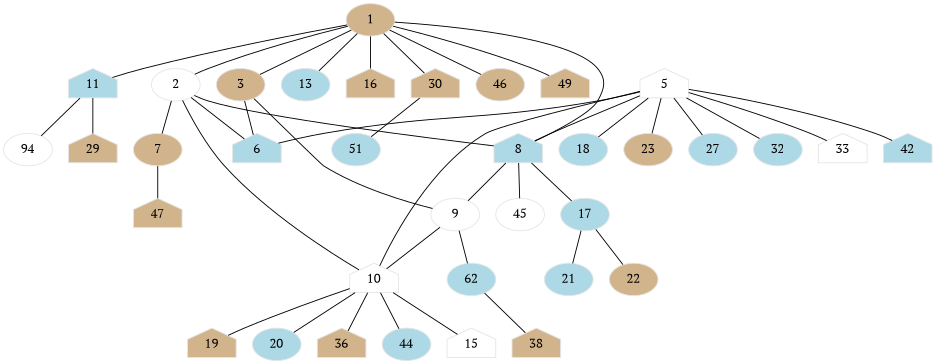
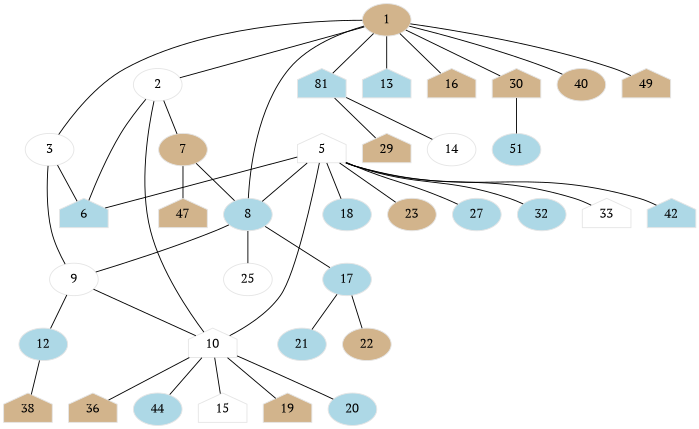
(93, 85) -> (322, 85)
(241, 85) -> (50, 150)
(306, 85) -> (387, 85)
(500, 85) -> (581, 85)
(335, 125) -> (217, 184)
(28, 150) -> (452, 150)
(518, 150) -> (248, 215)
(520, 215) -> (248, 279)
(471, 279) -> (43, 344)
